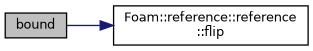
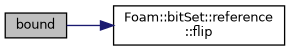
(211, 25) -> (199, 25)
